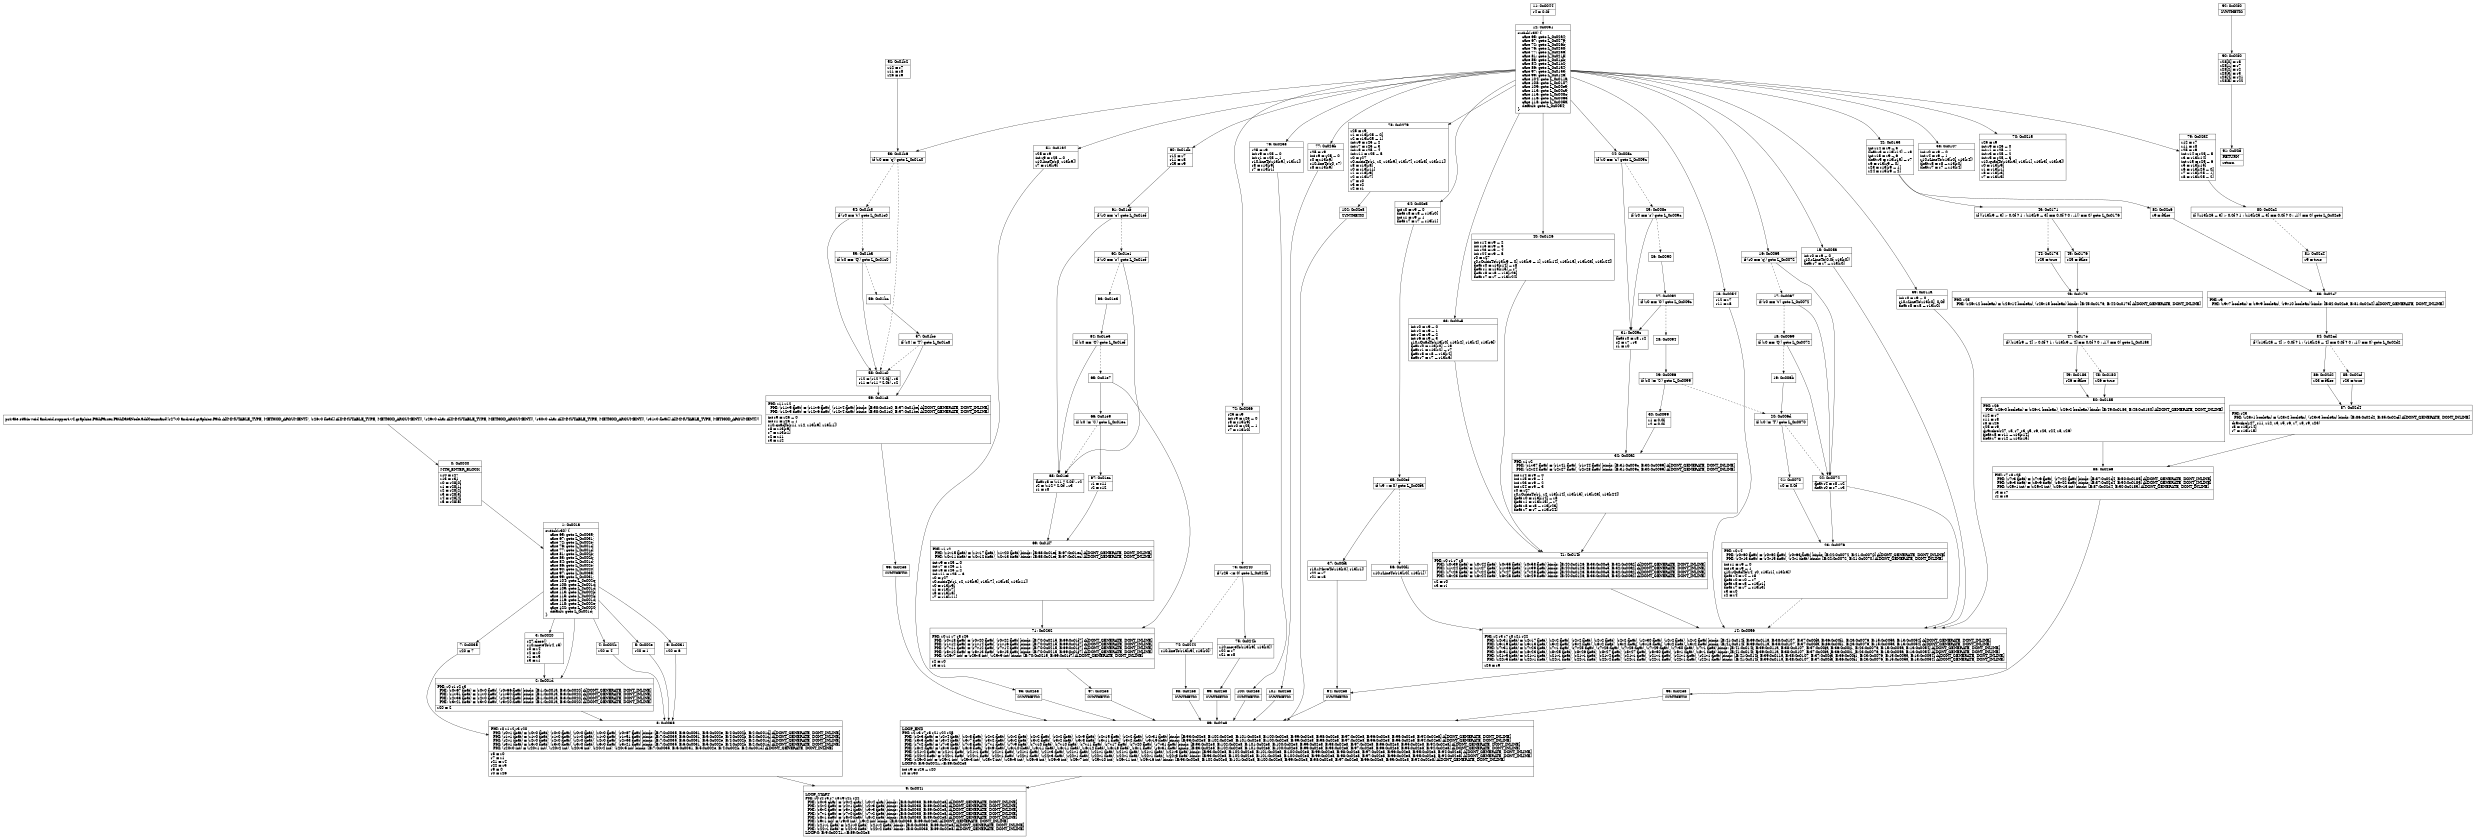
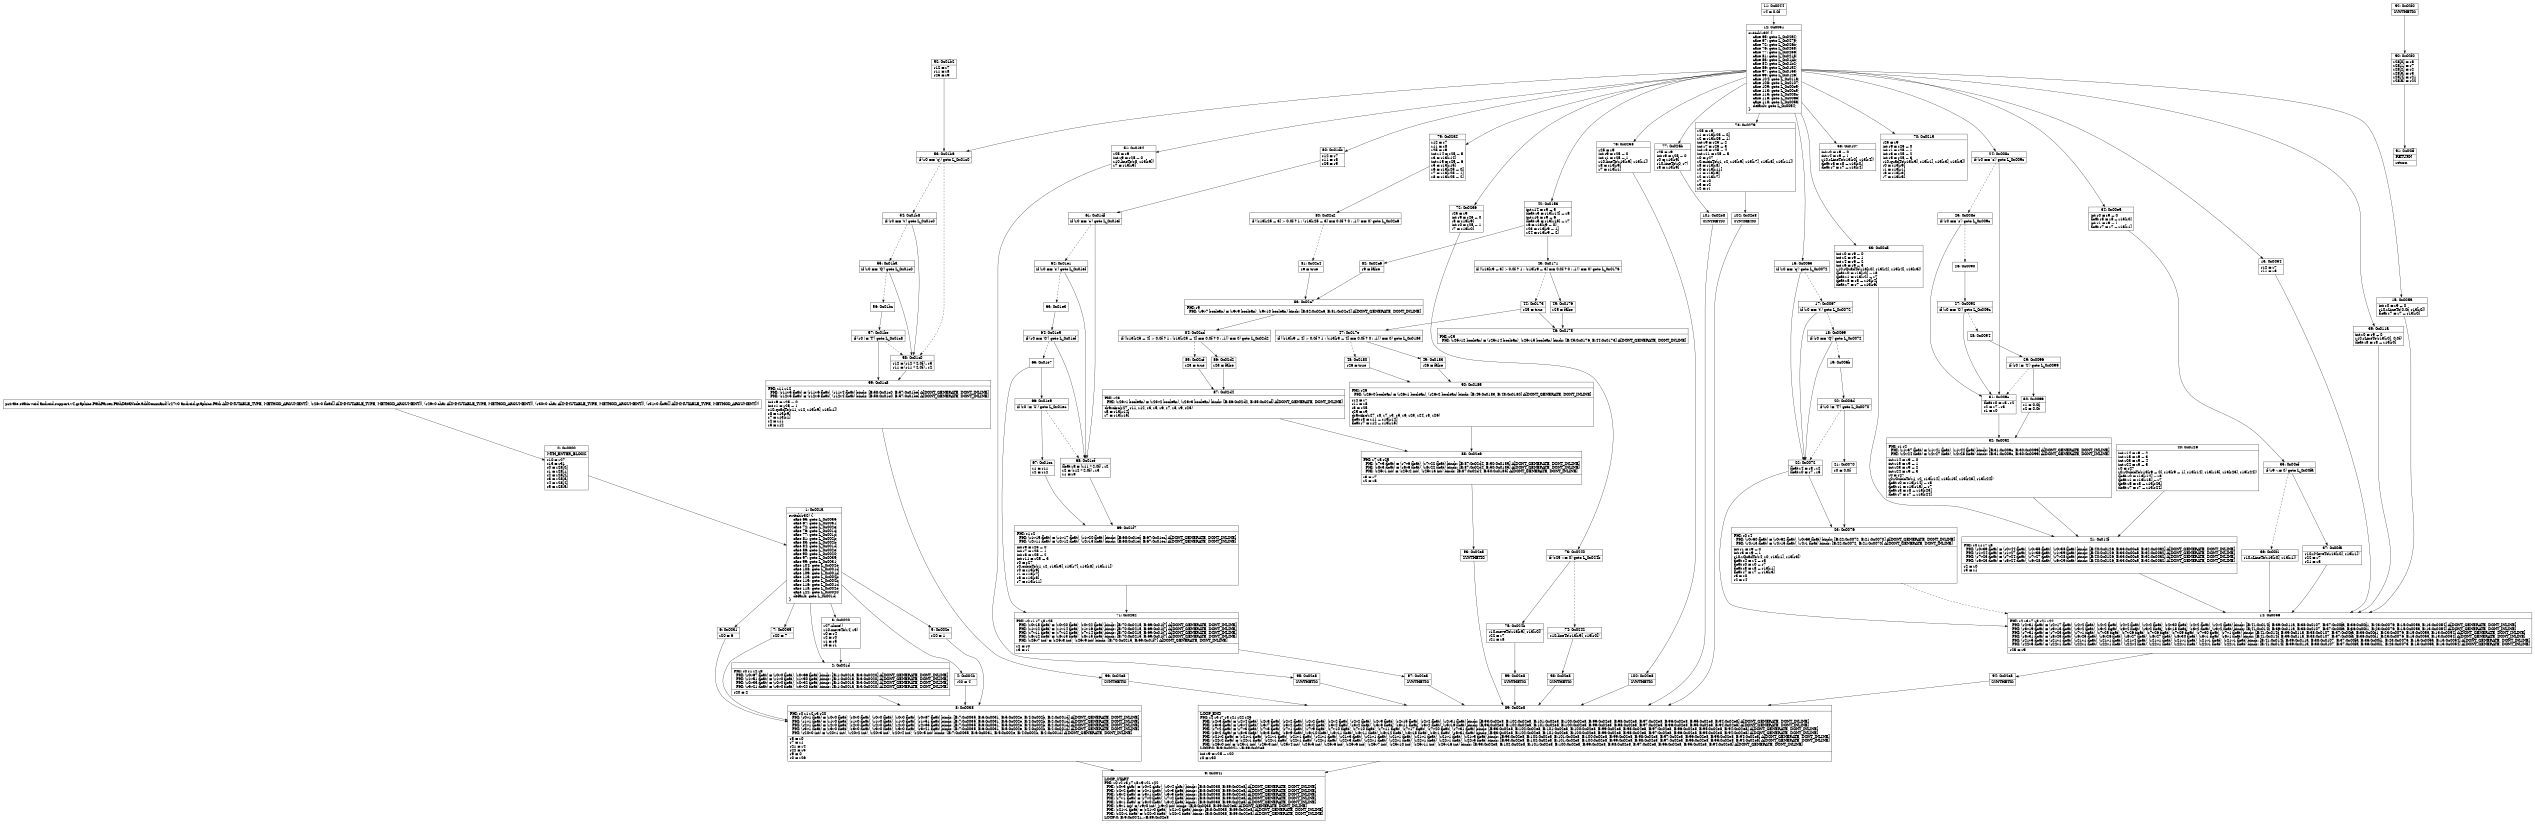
(1543, 172) -> none
(2077, 319) -> (1455, 319)
(1722, 398) -> (2018, 380)
(1337, 633) -> (2311, 589)
